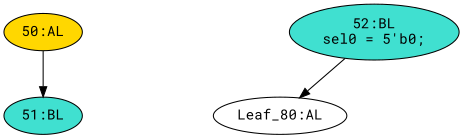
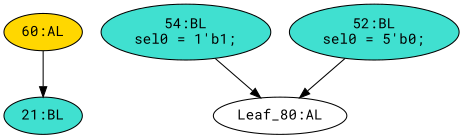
(43, 32) -> (43, 32)
none -> (186, 32)
(43, 116) -> (43, 116)
